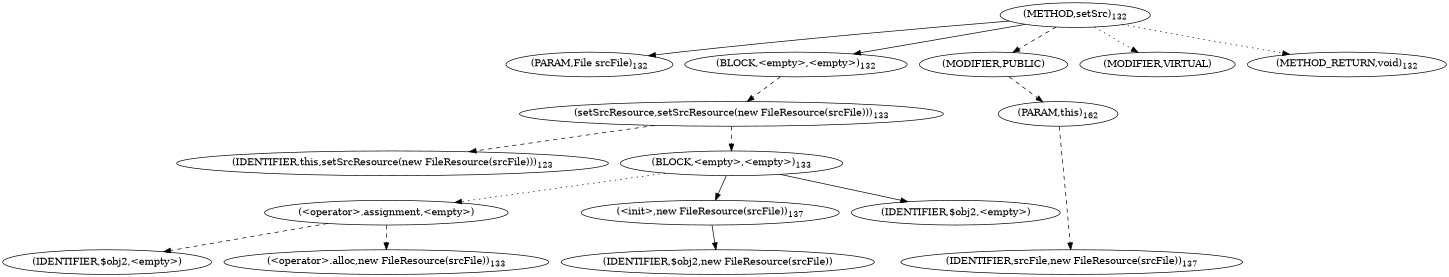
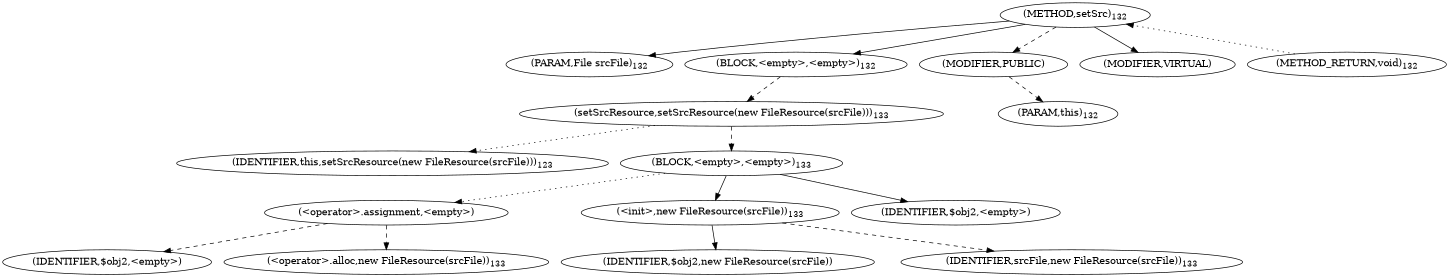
(1113, 38) -> (1113, 38)
(1202, 39) -> (1214, 40)
(1091, 113) -> (1091, 113)
(566, 138) -> (566, 138)
(1065, 185) -> (885, 237)
(796, 212) -> (796, 212)
(1190, 261) -> (1190, 261)
